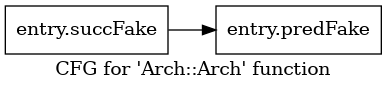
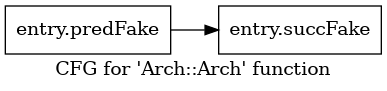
(185, 30) -> (188, 30)
